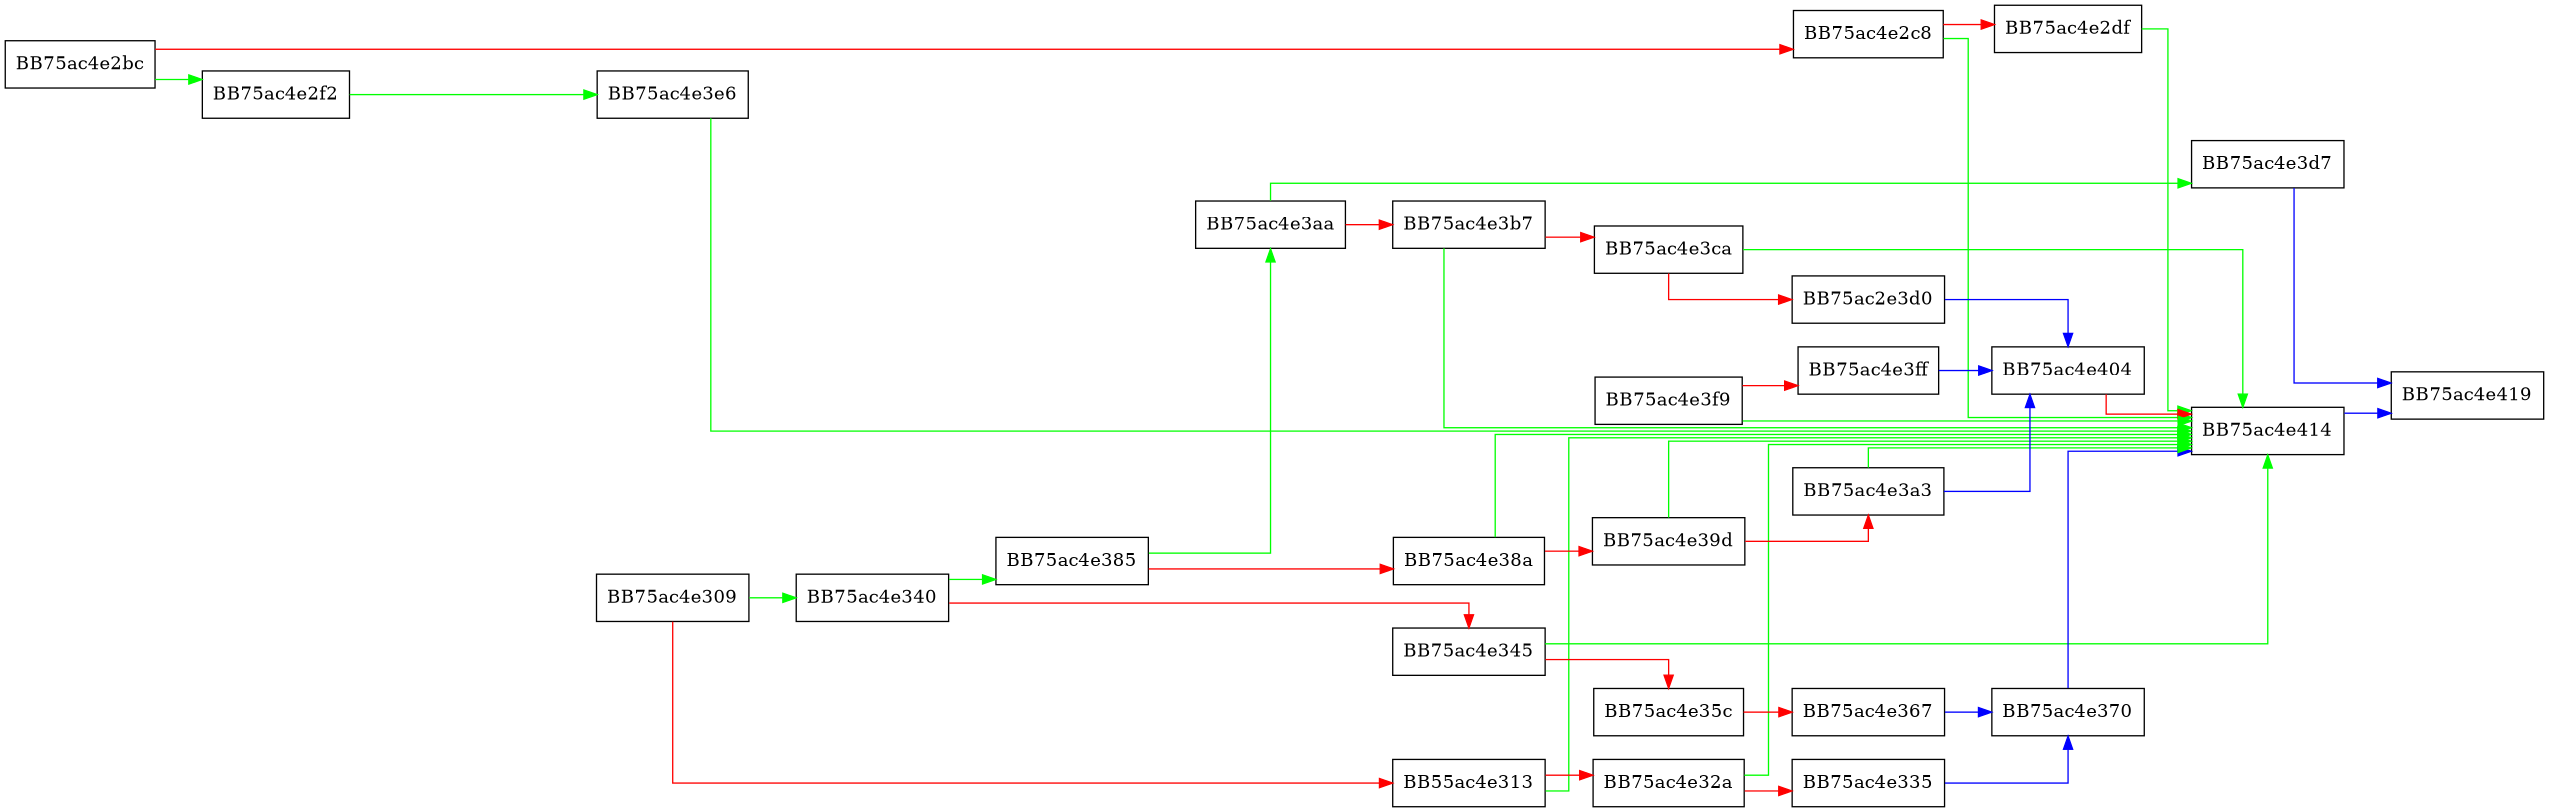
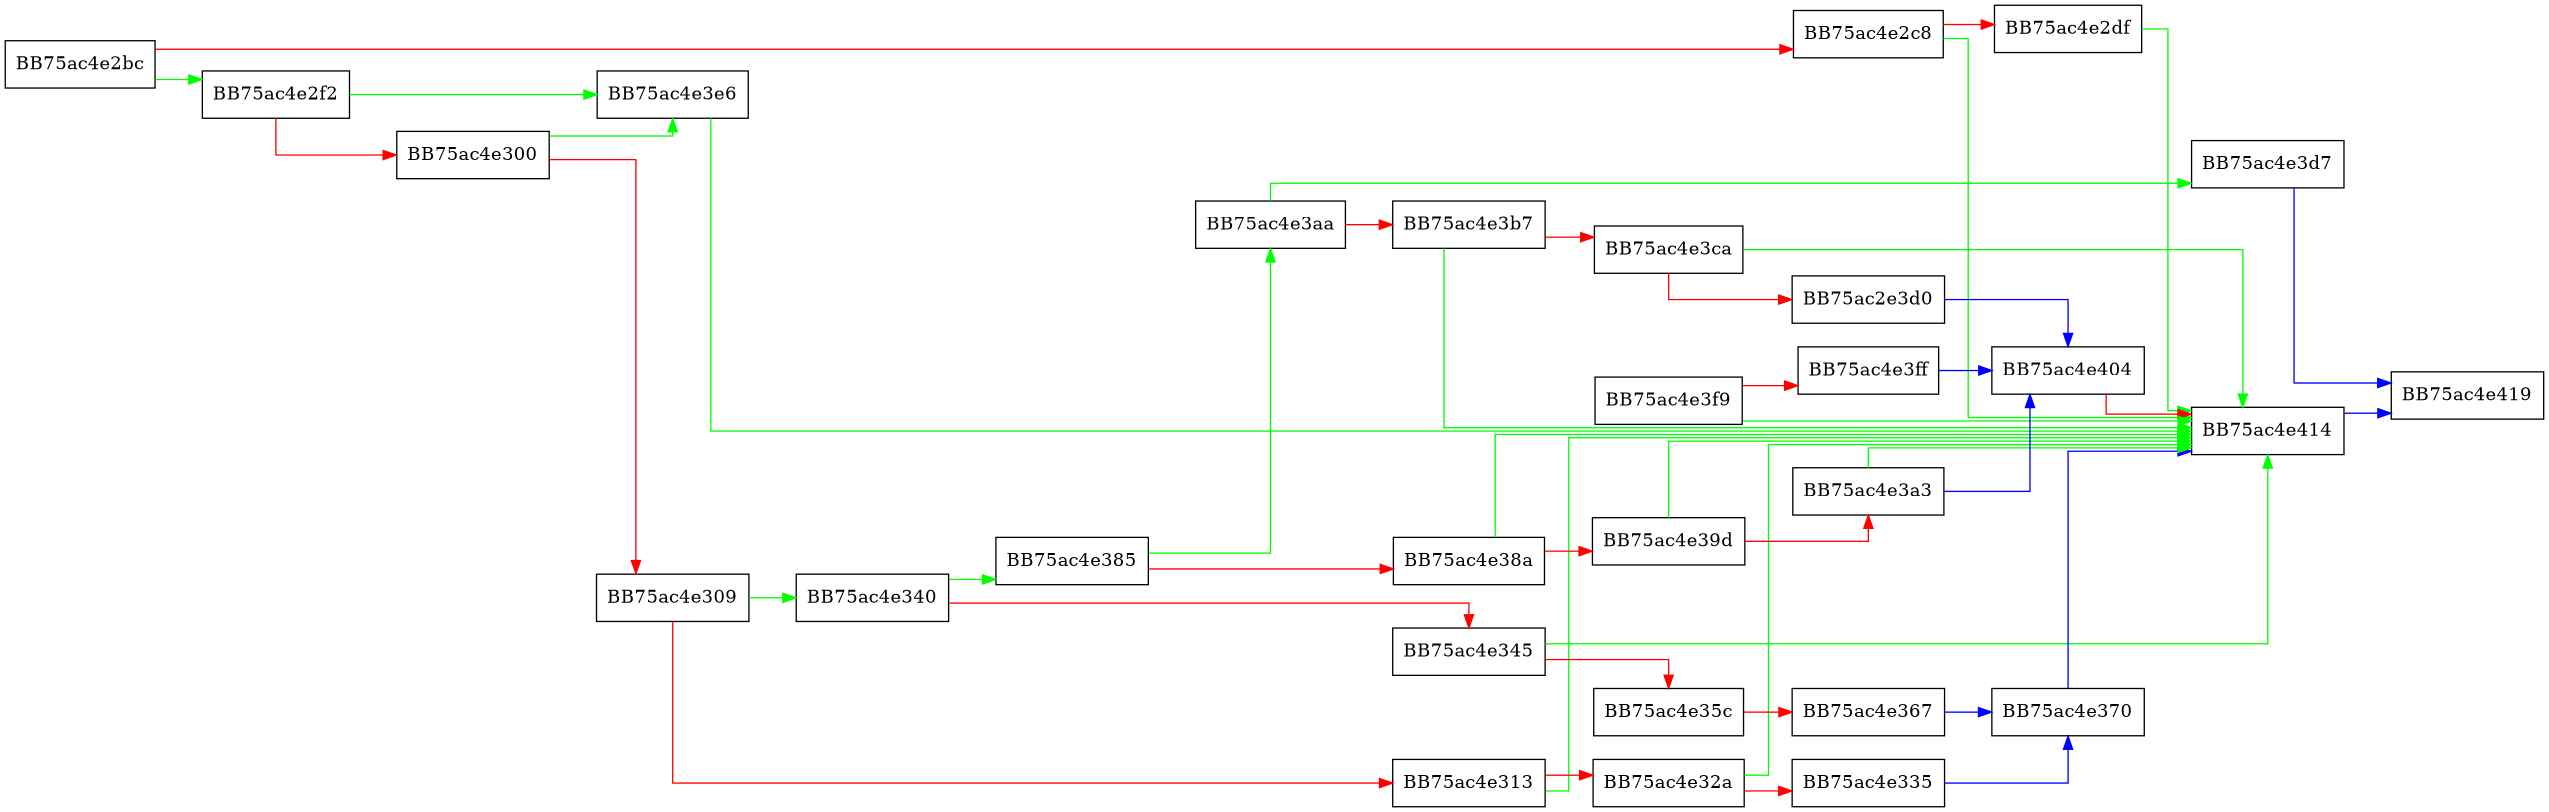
none -> (473, 155)
(1469, 783) -> (1469, 783)
